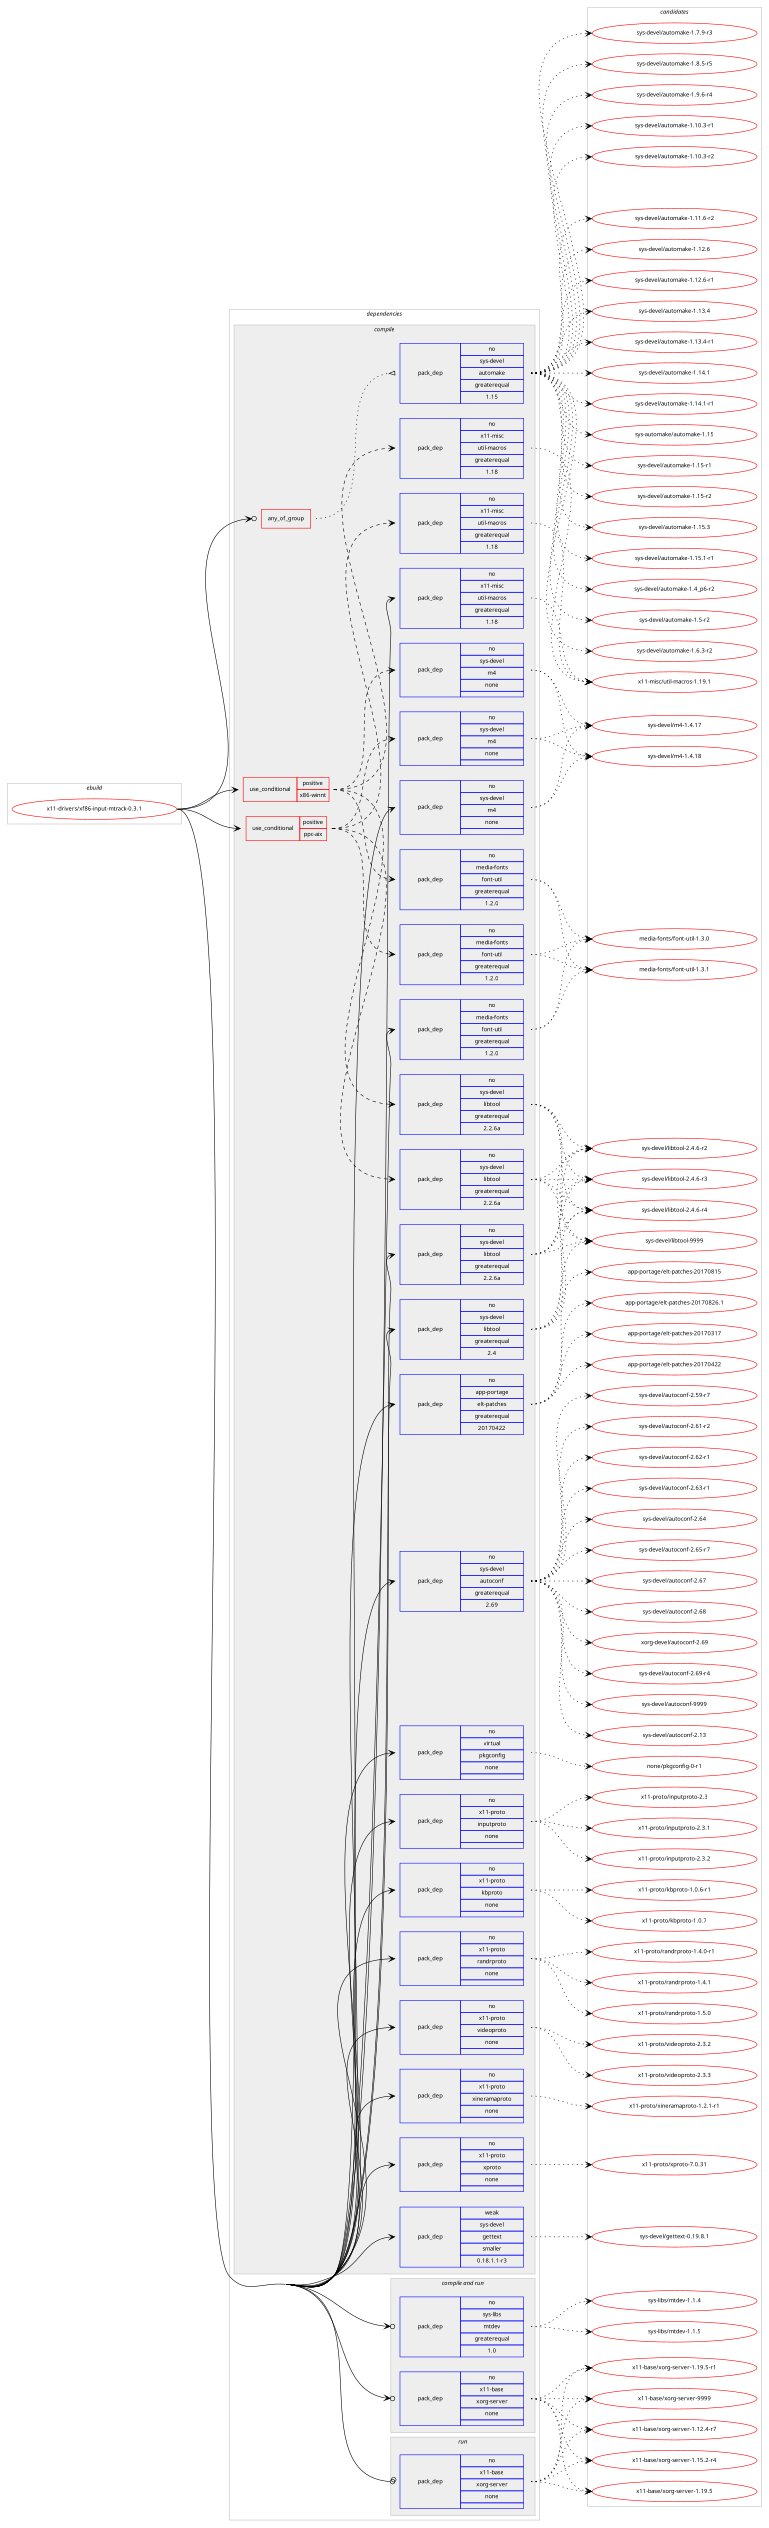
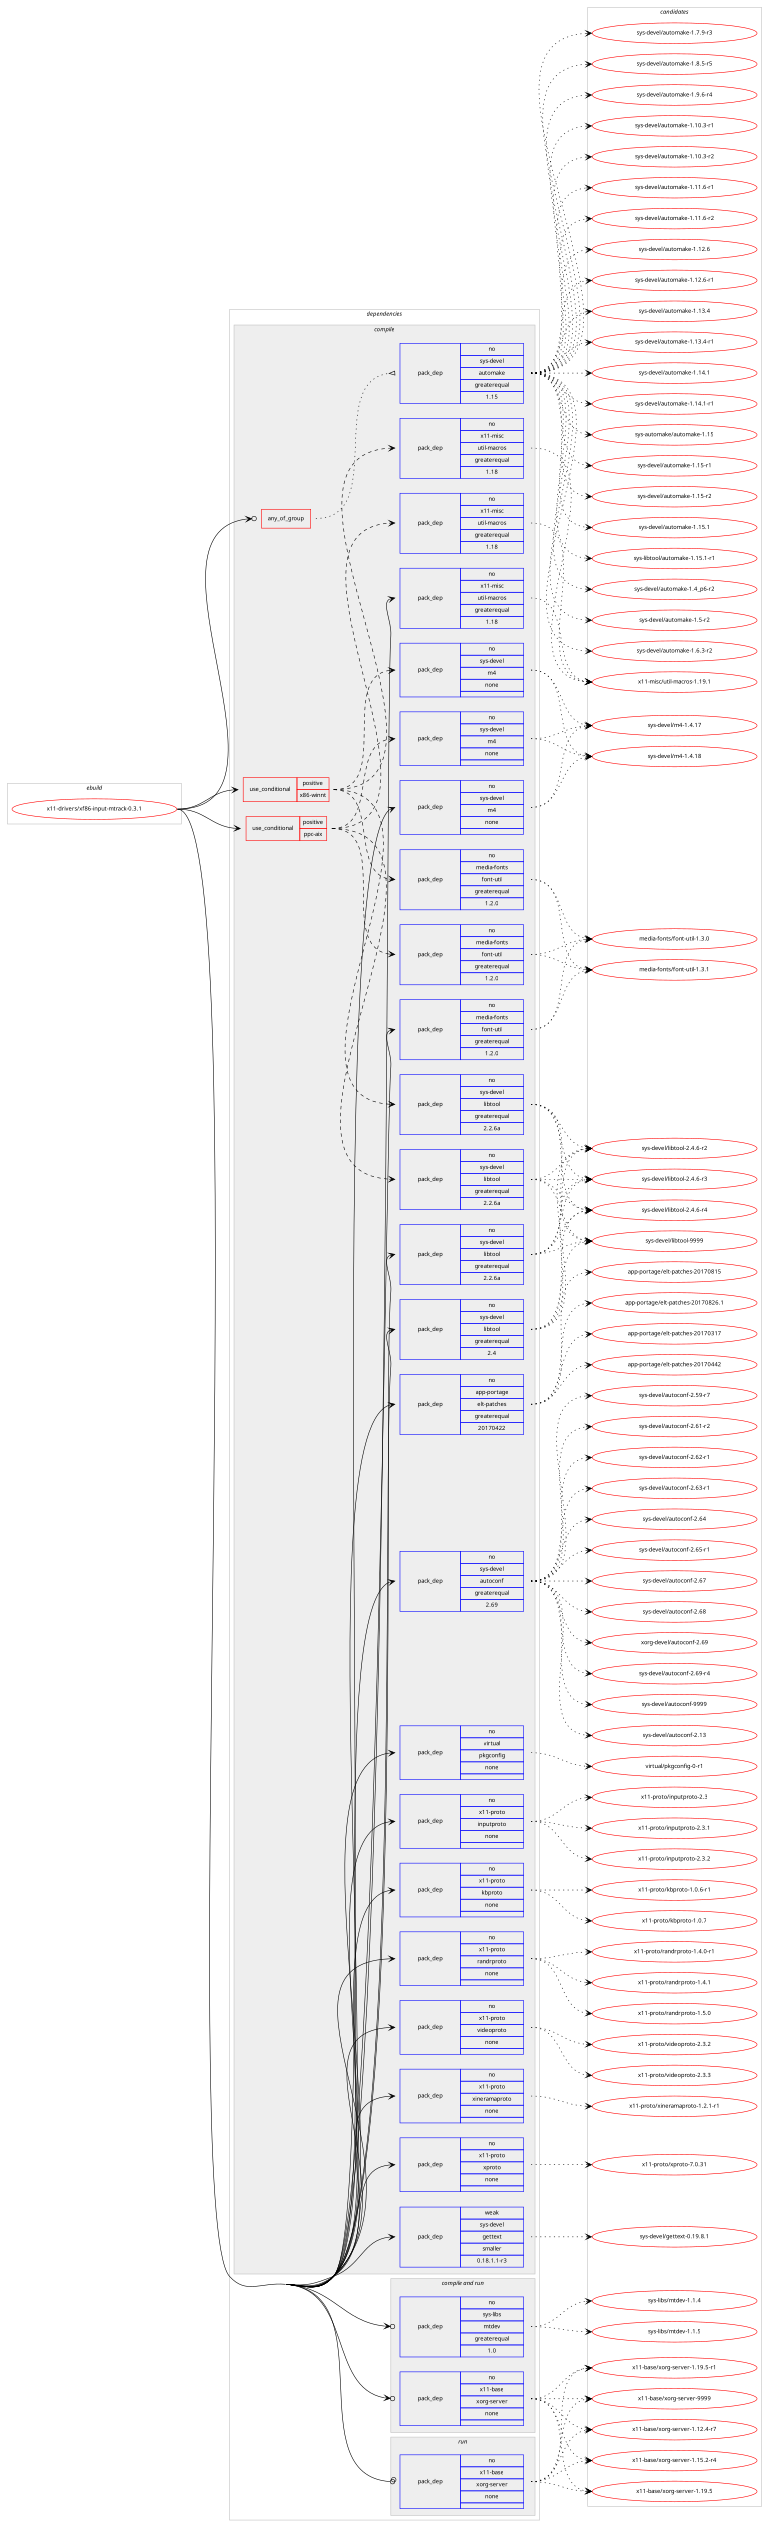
none -> (675, 188)
(675, 528) -> (675, 528)
(675, 558) -> (675, 558)
(675, 1365) -> (675, 1365)
(675, 1550) -> (675, 1550)
(675, 1766) -> (675, 1766)
